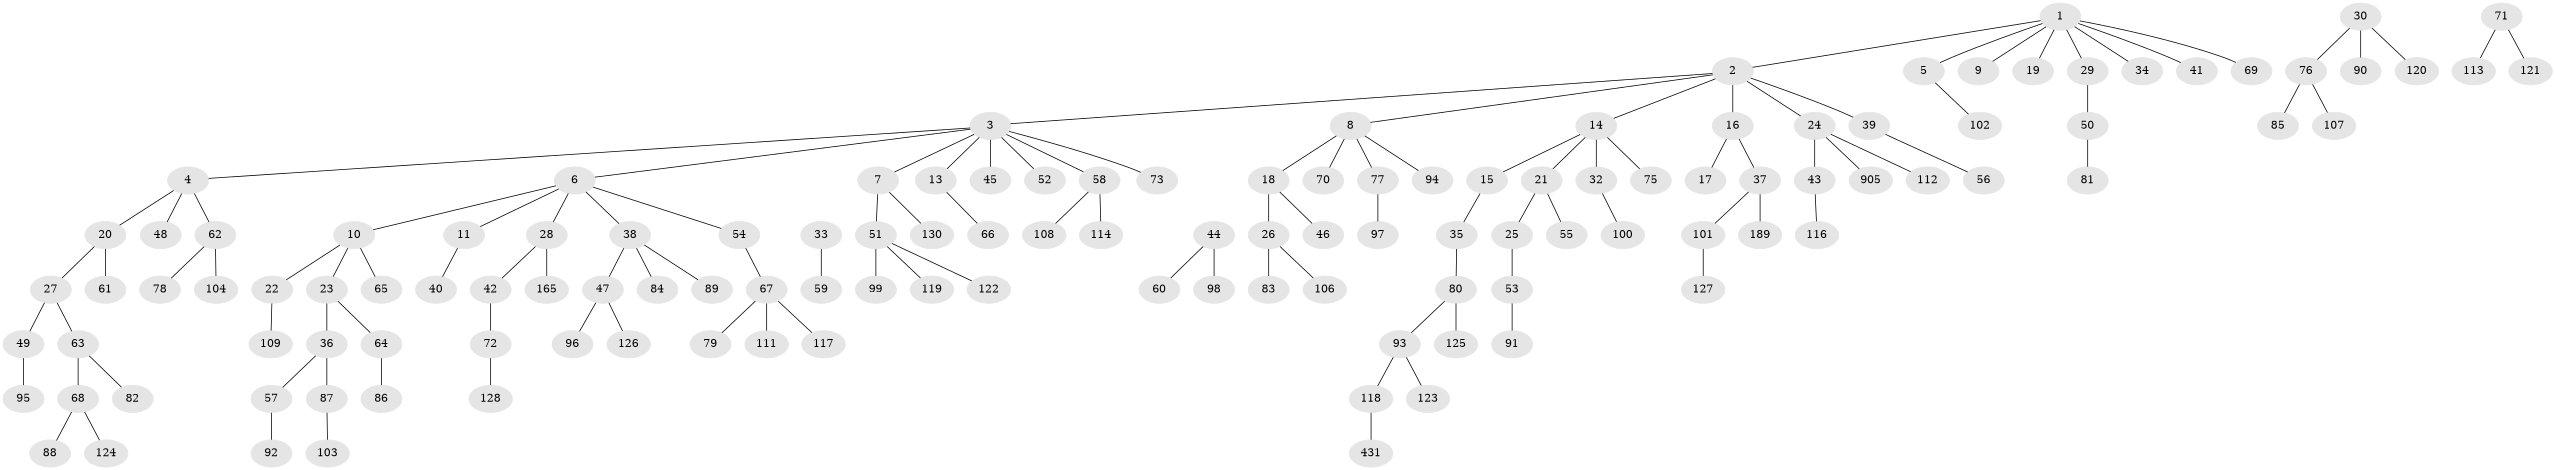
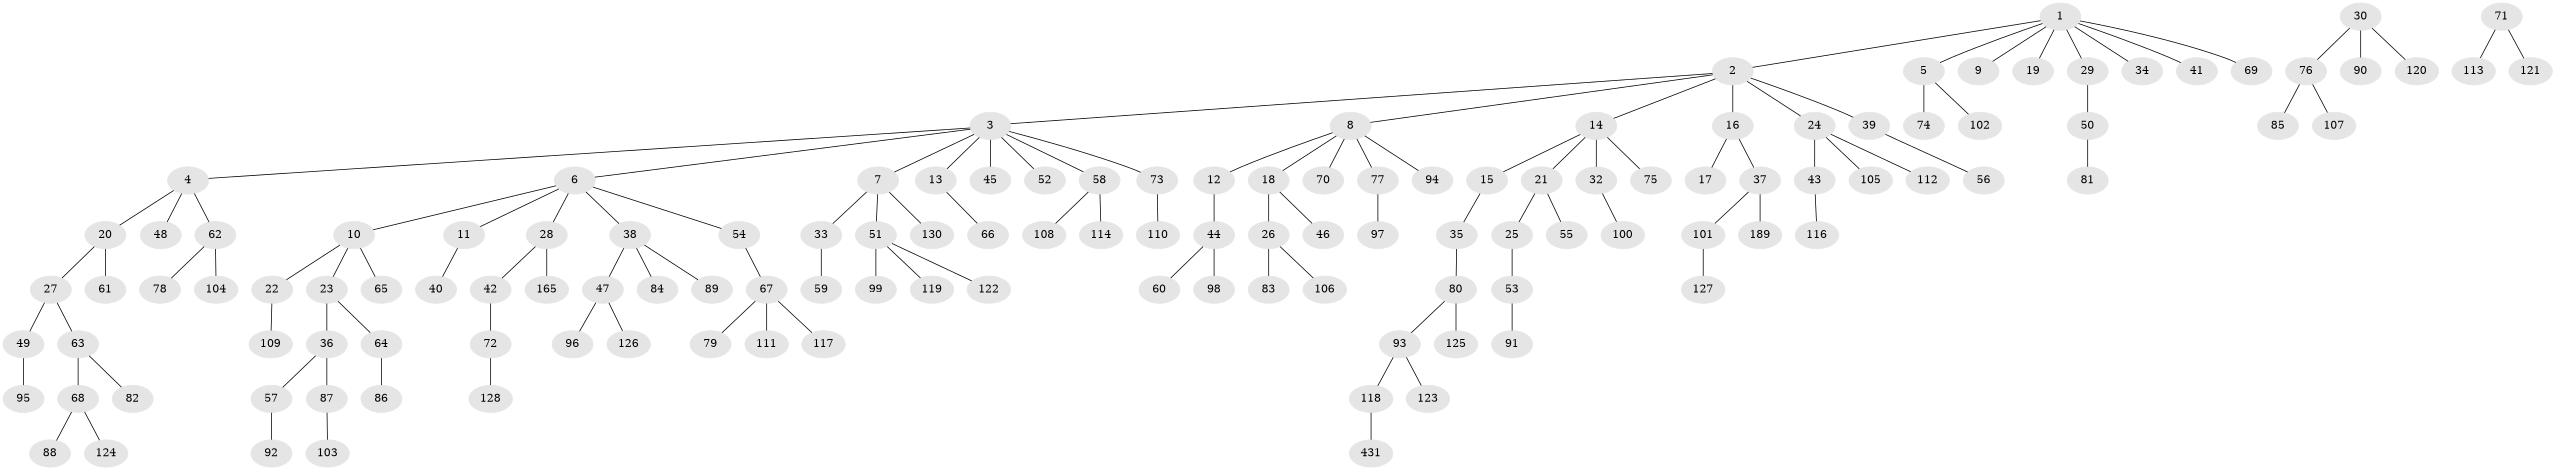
none -> (1924, 126)
none -> (1214, 180)
(1871, 180) -> (1871, 180)
none -> (850, 208)
none -> (1158, 235)
